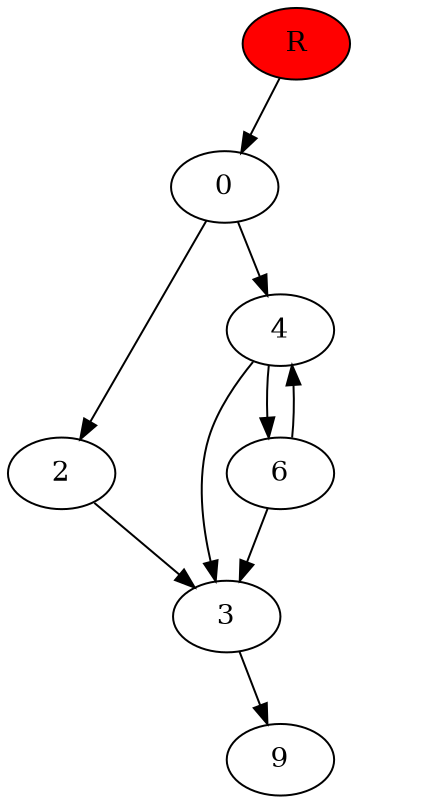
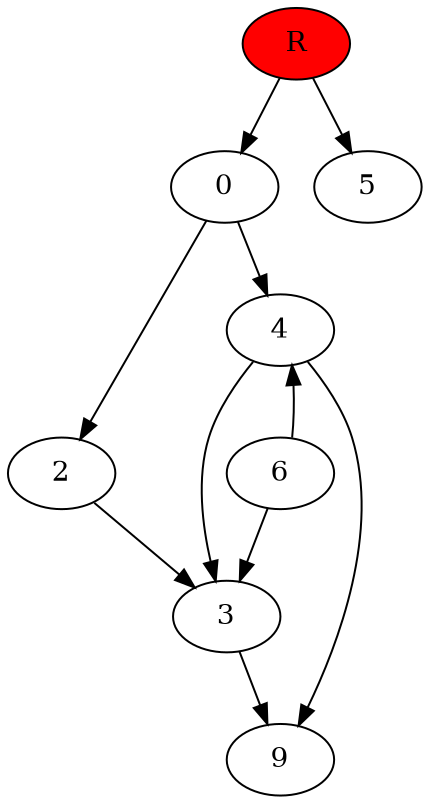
none -> (368, 187)
(267, 391) -> (360, 532)
